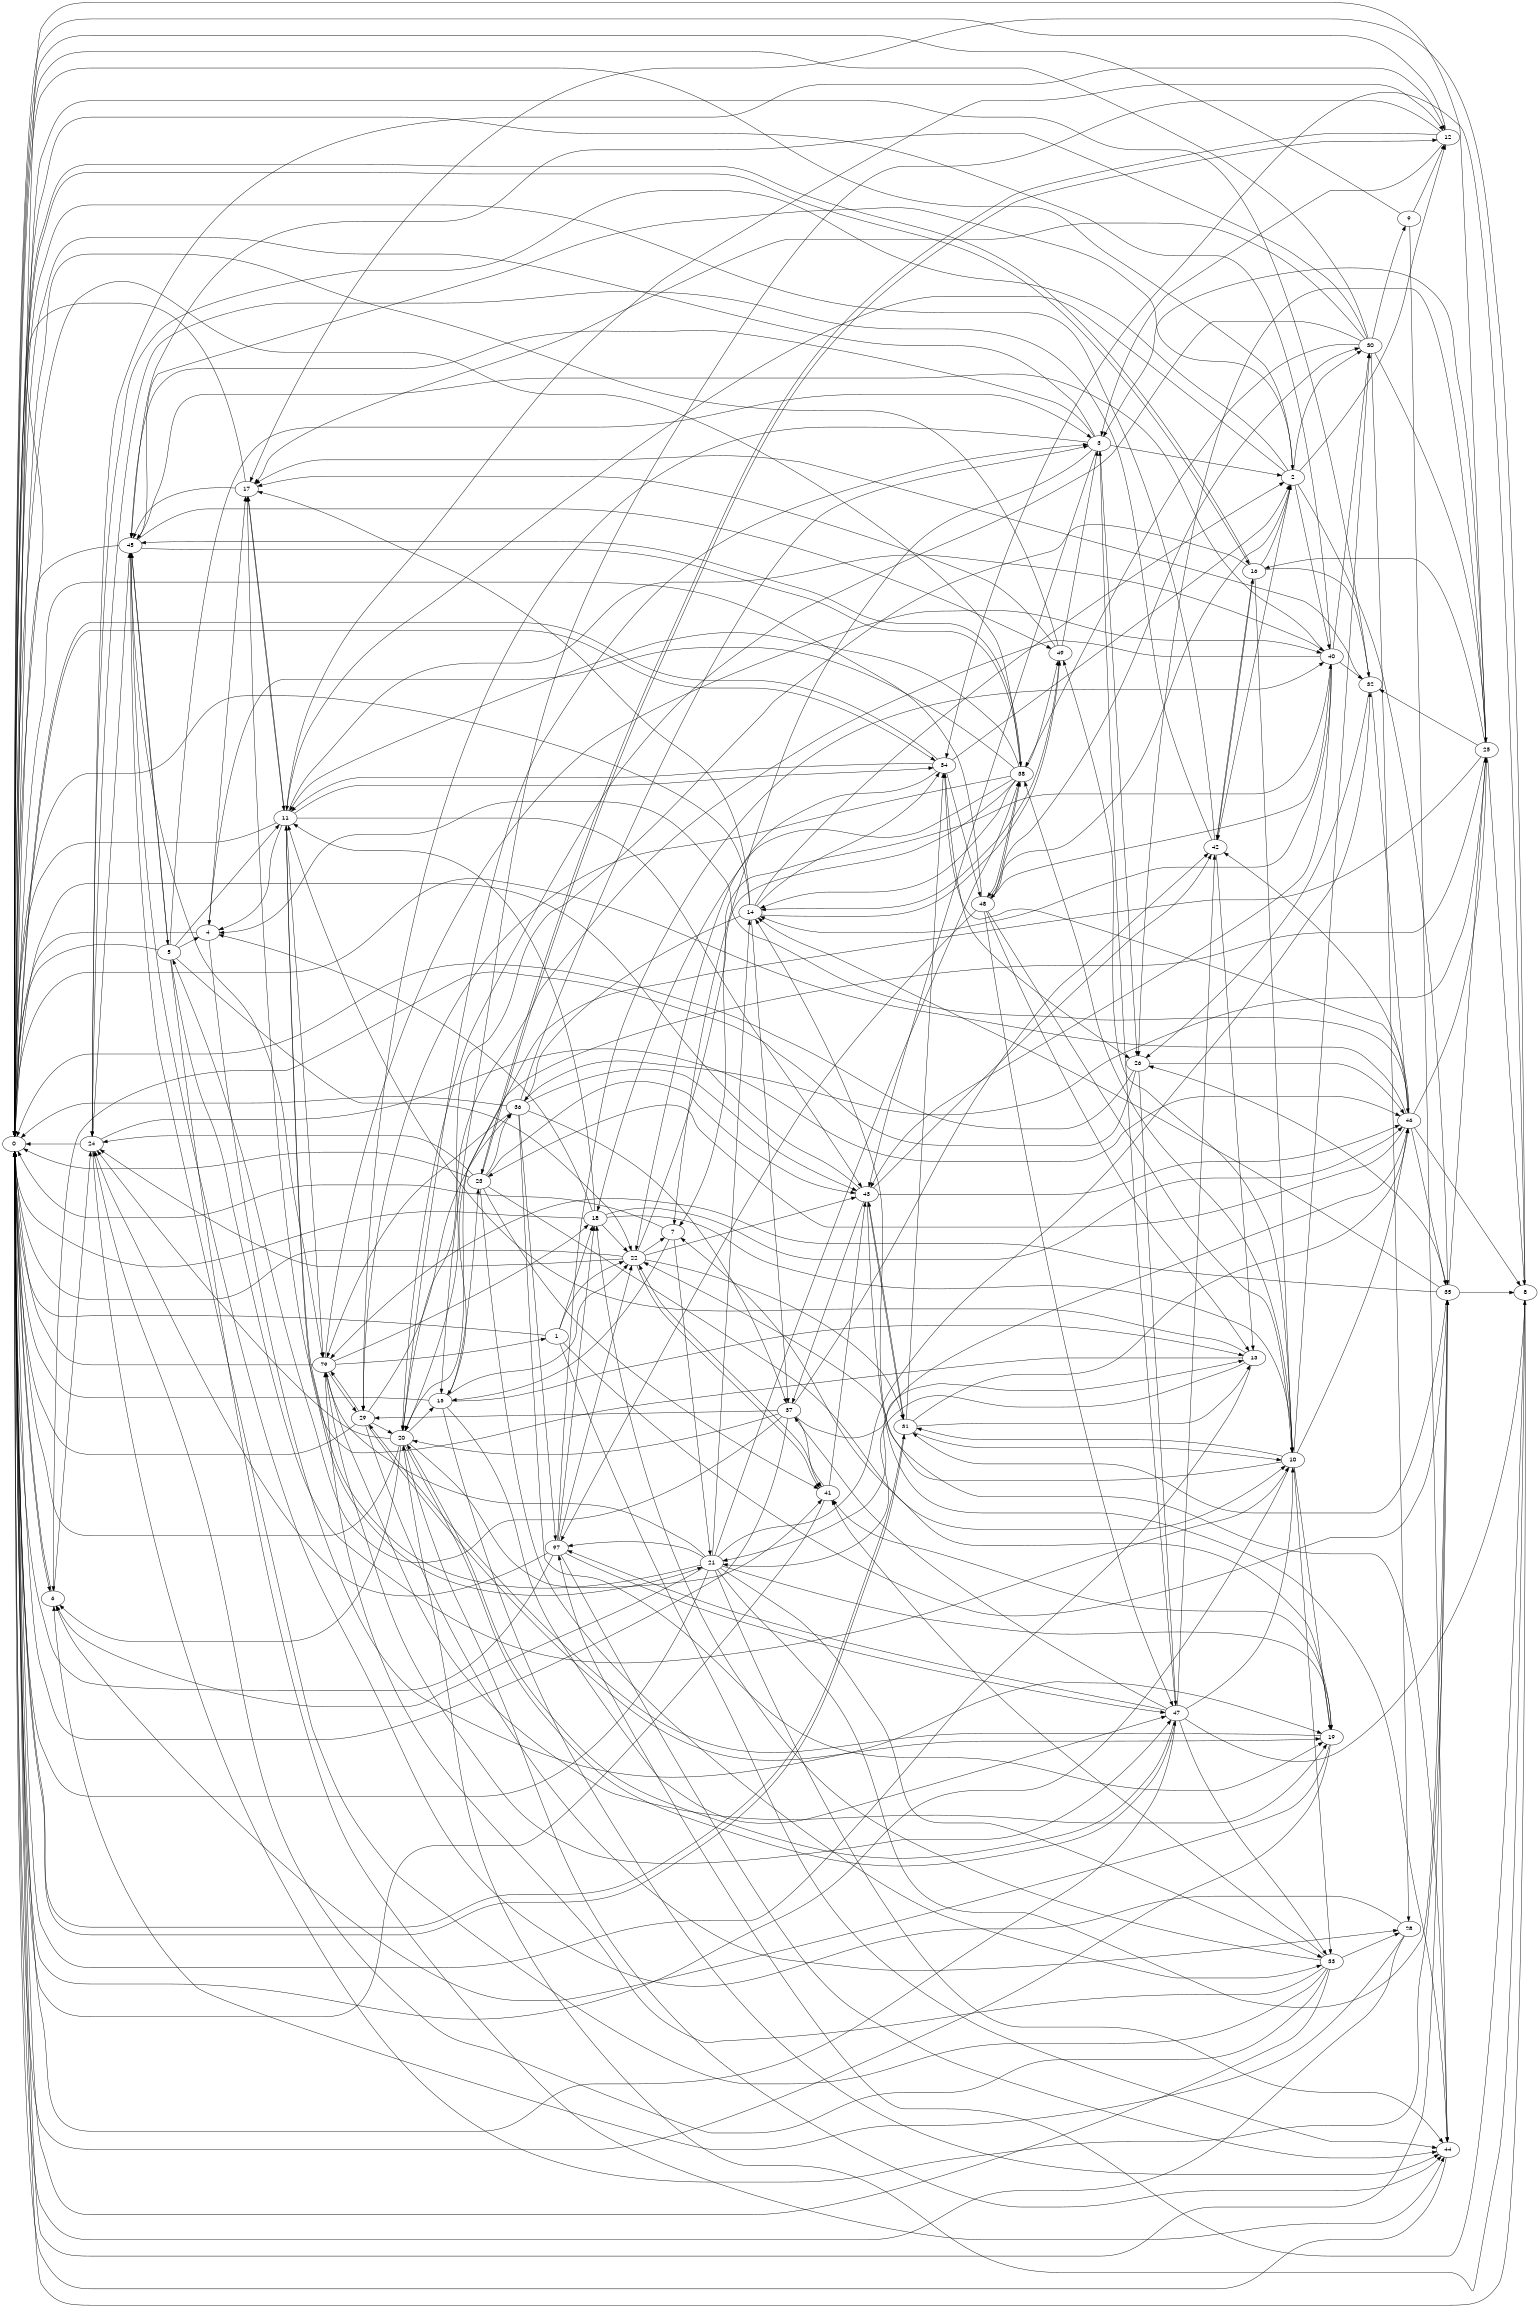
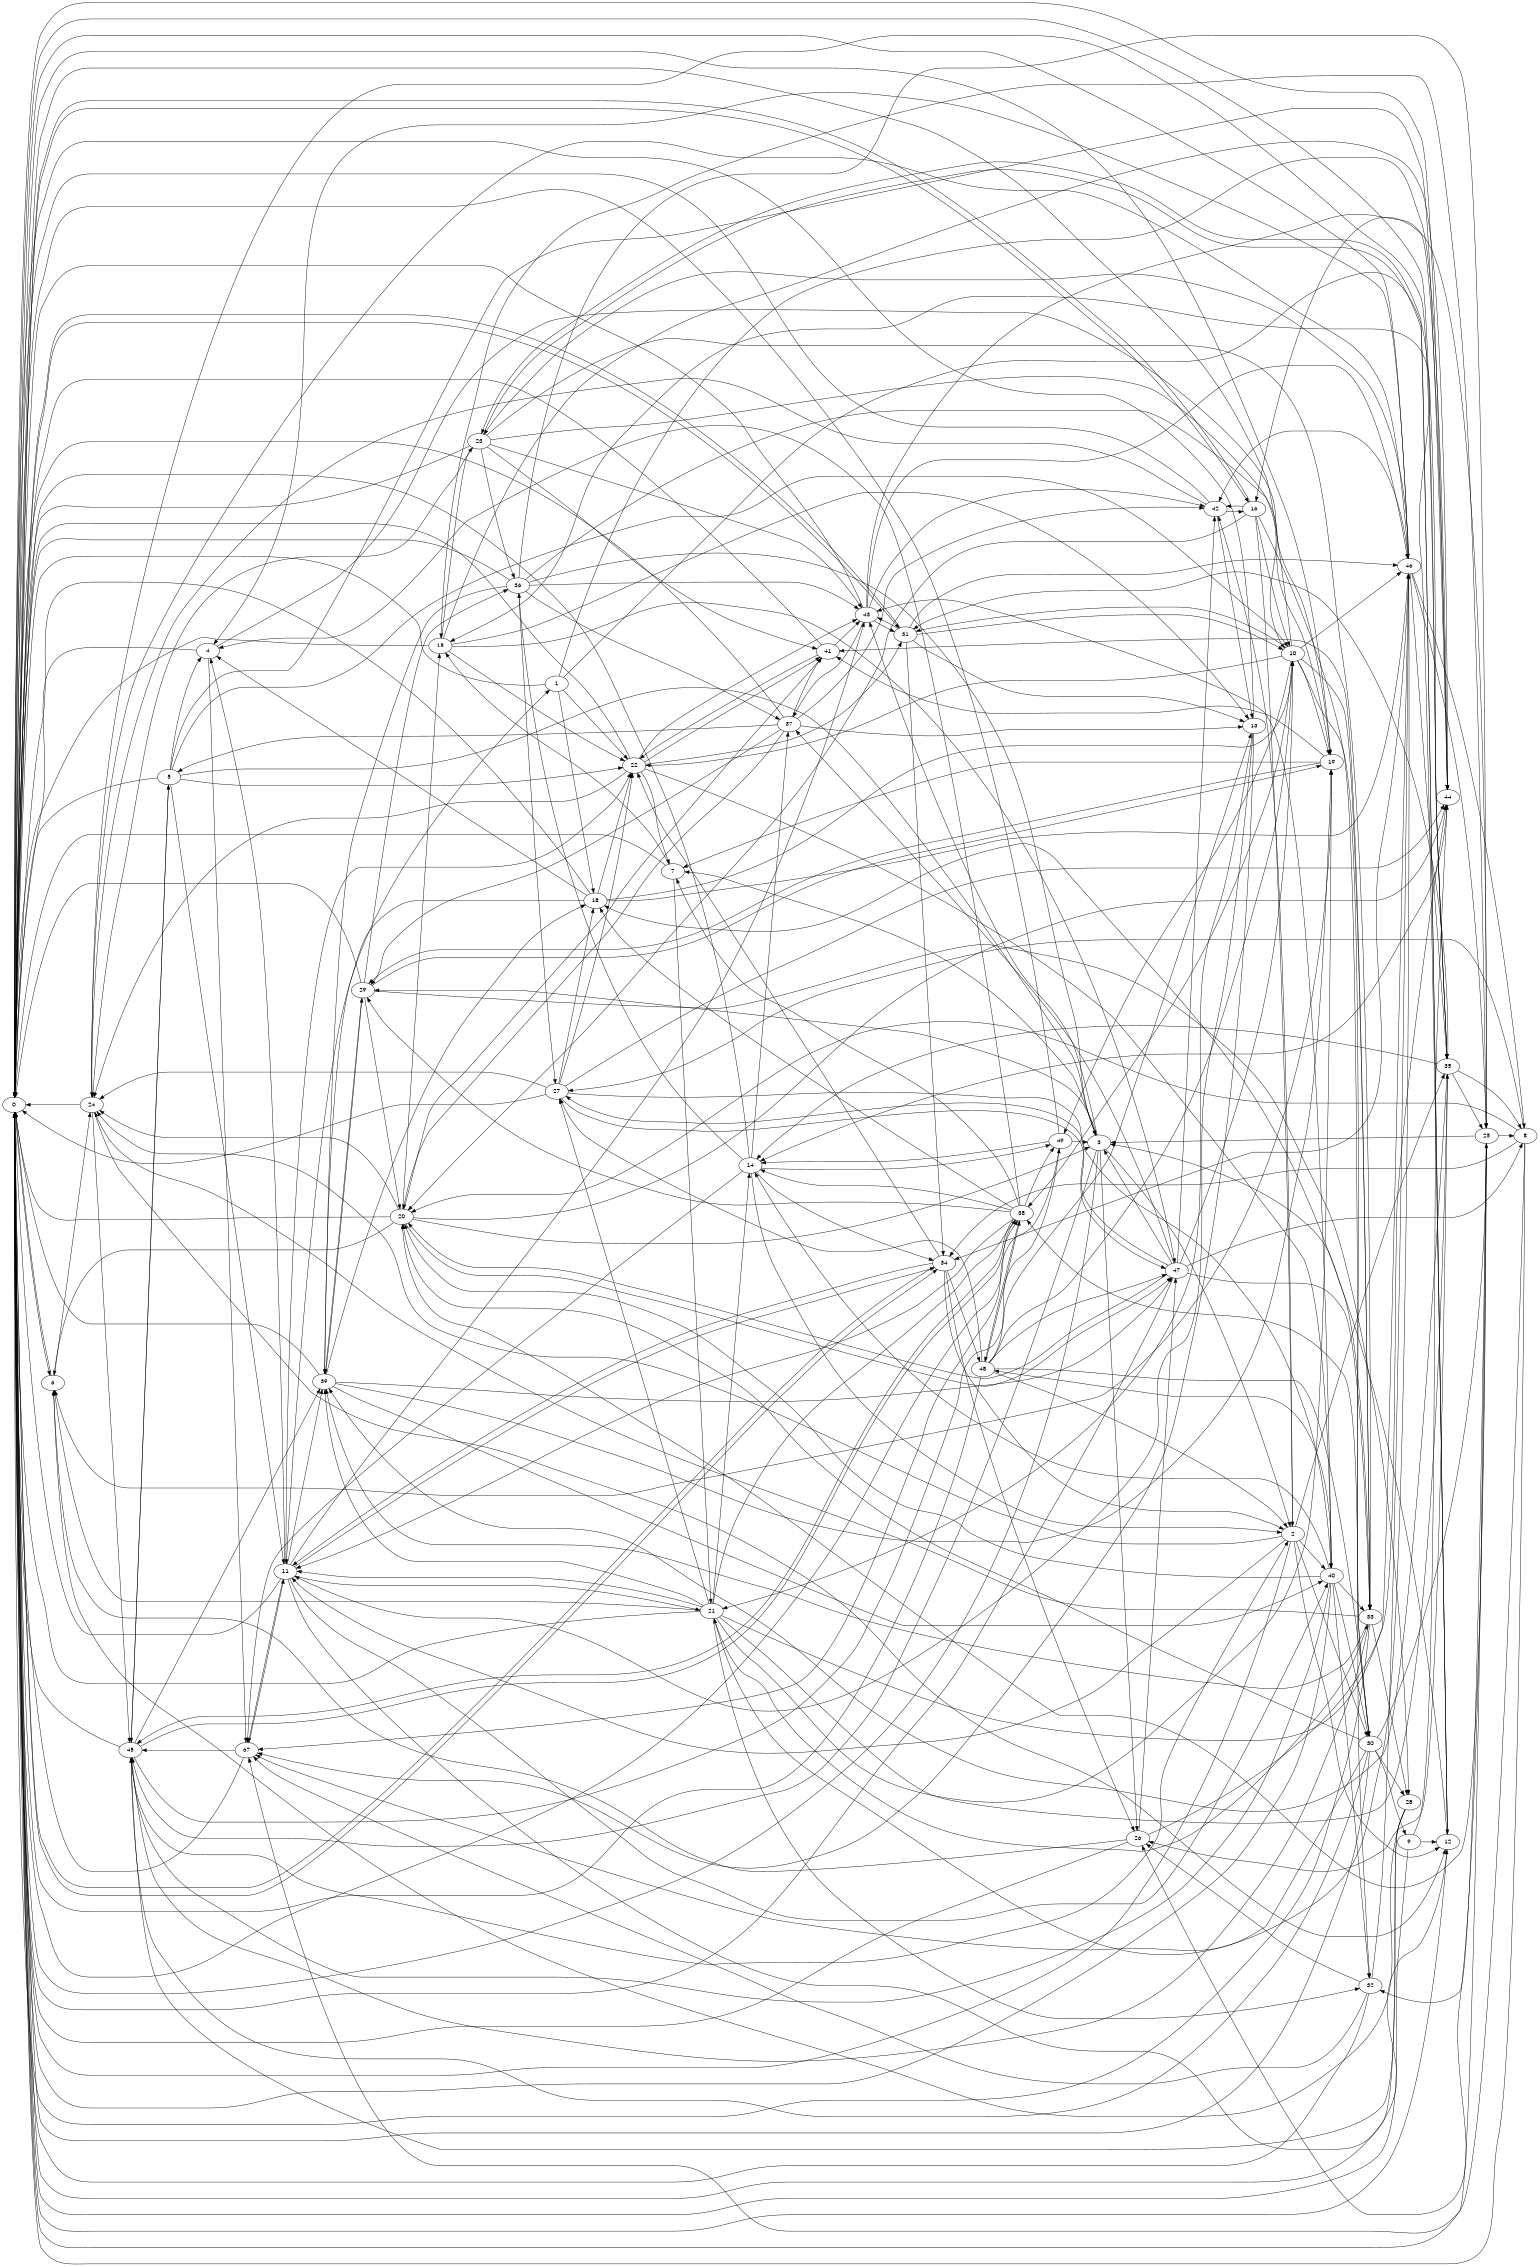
(247, 489) -> (247, 1750)
none -> (307, 1059)
(324, 1365) -> (324, 1382)
(557, 1548) -> (557, 1091)
none -> (1349, 1594)
